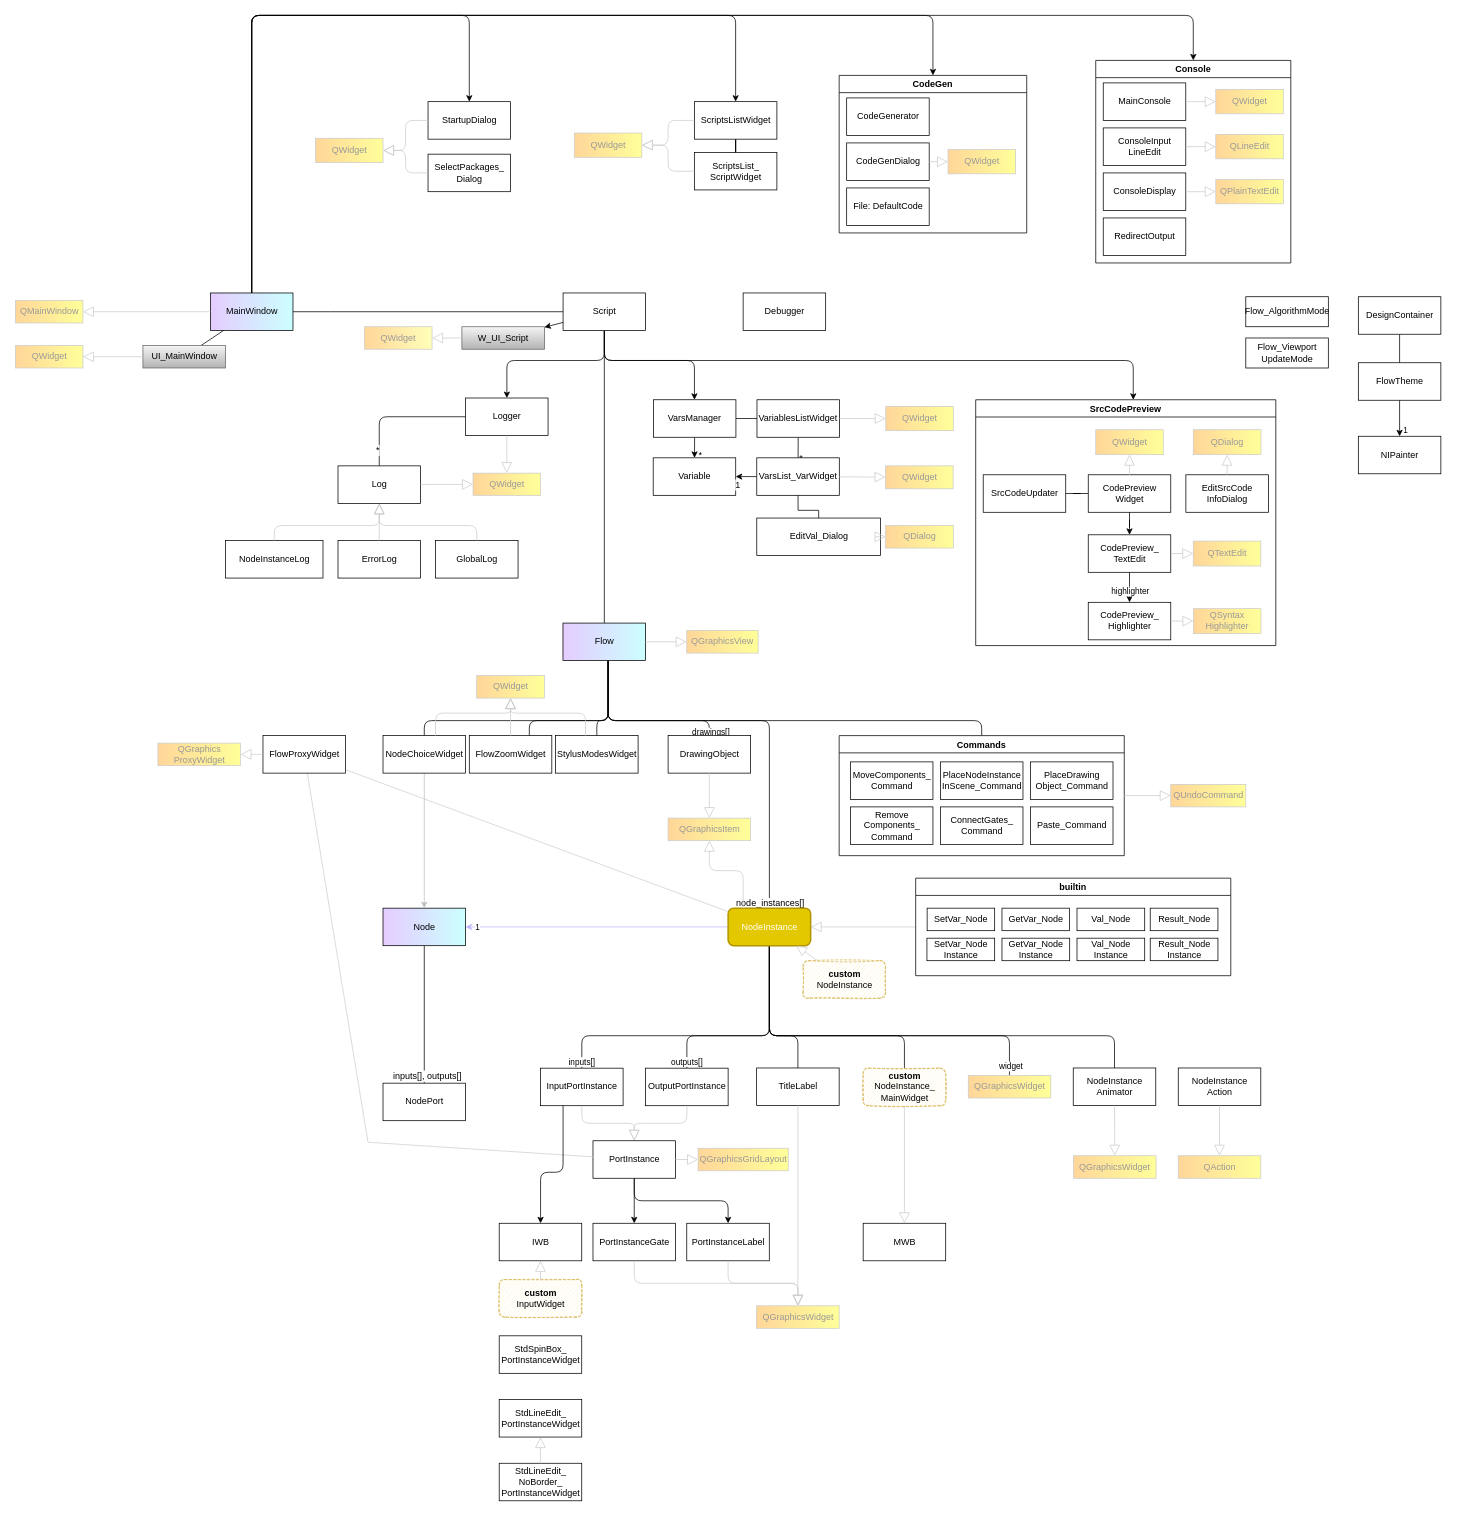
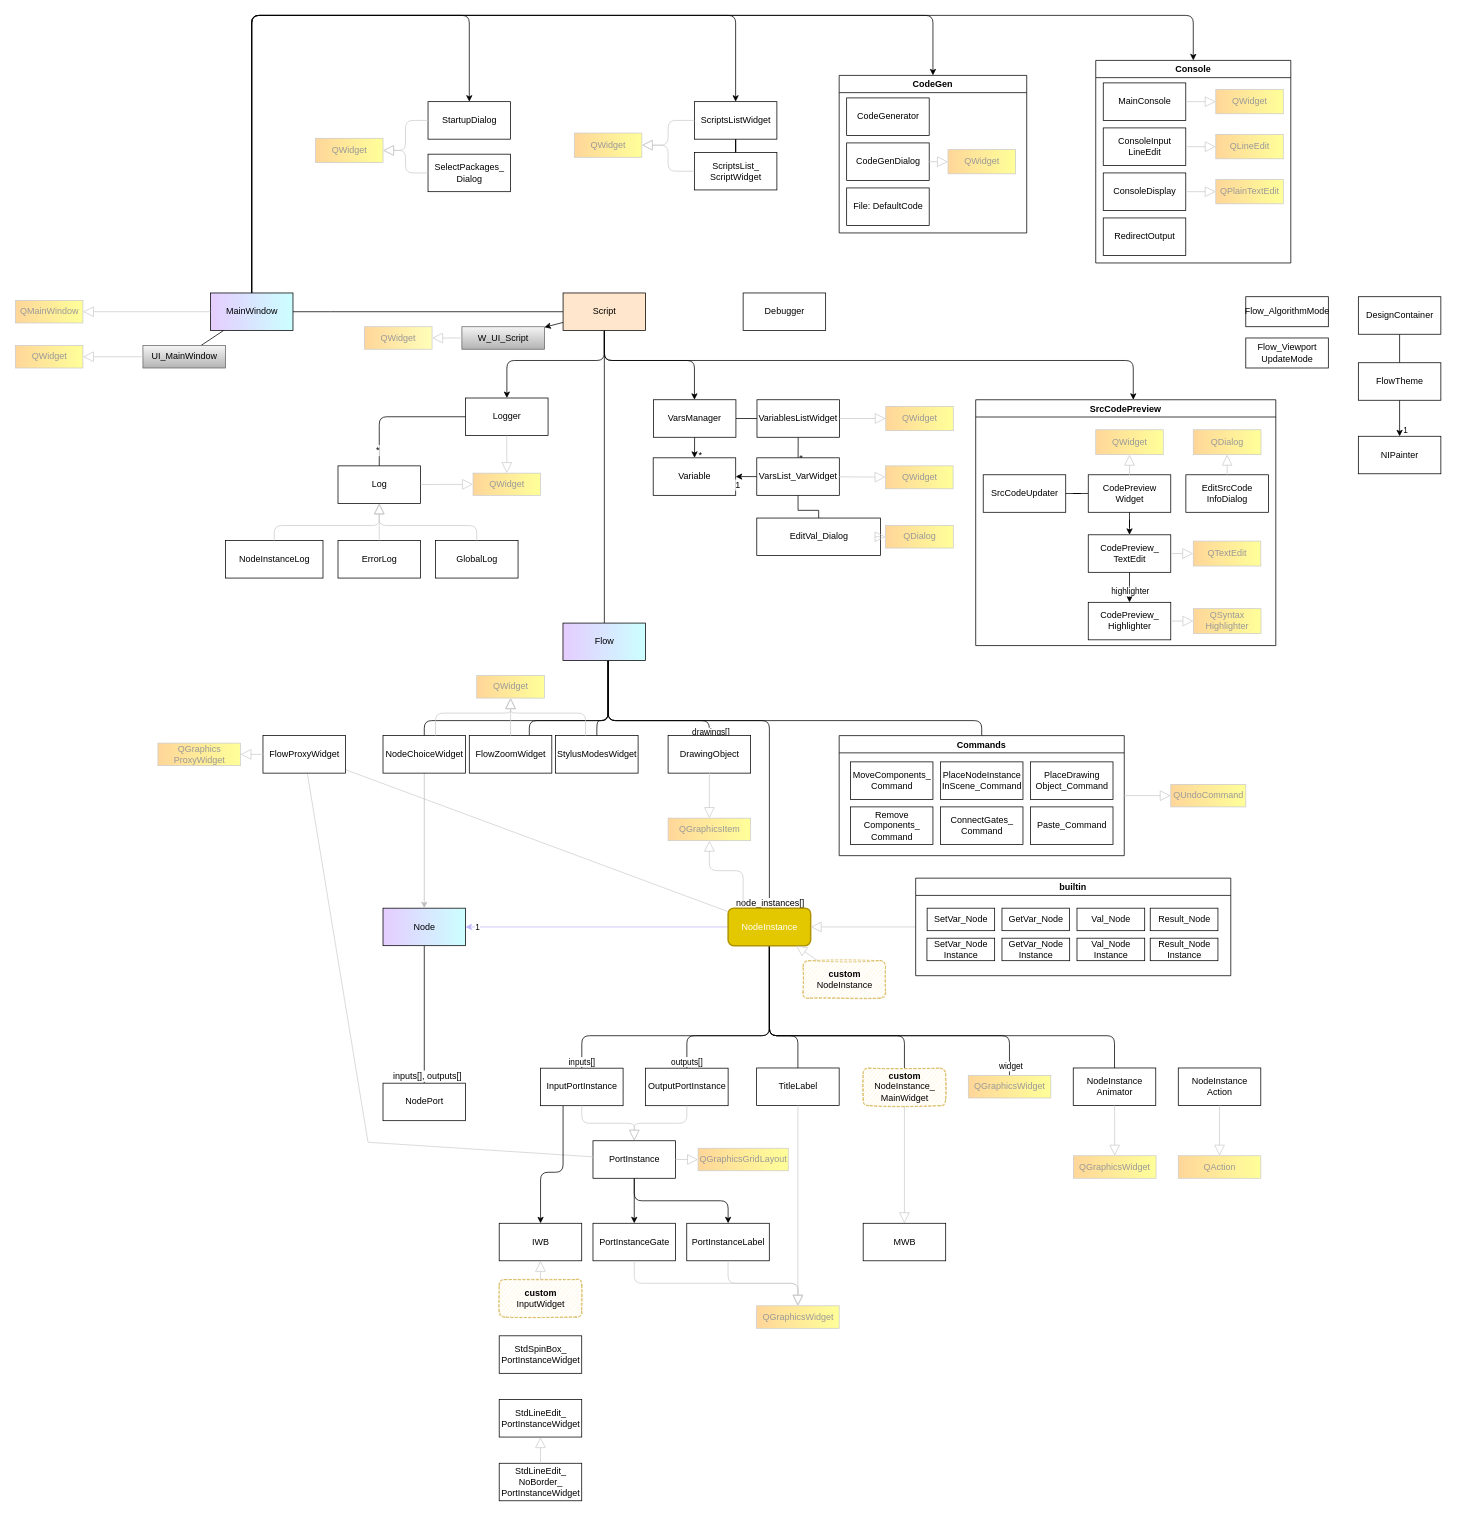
(604, 312) -> (604, 312)
(661, 642) -> none
(722, 642) -> none
